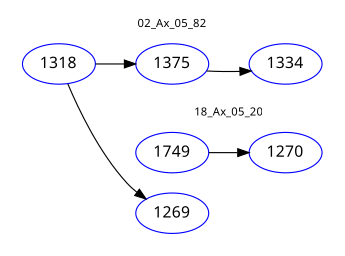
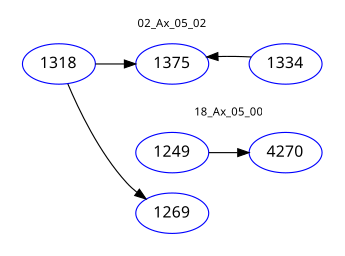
(172, 24) -> (172, 24)
(223, 72) -> (235, 56)
(229, 113) -> (229, 113)
(172, 153) -> (172, 153)
(286, 153) -> (286, 153)
